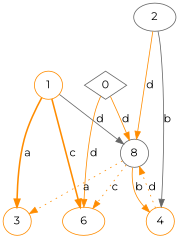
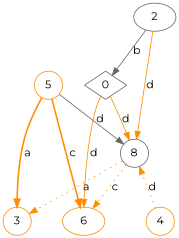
(48, 85) -> (48, 85)
(164, 115) -> (131, 50)
(134, 188) -> none
